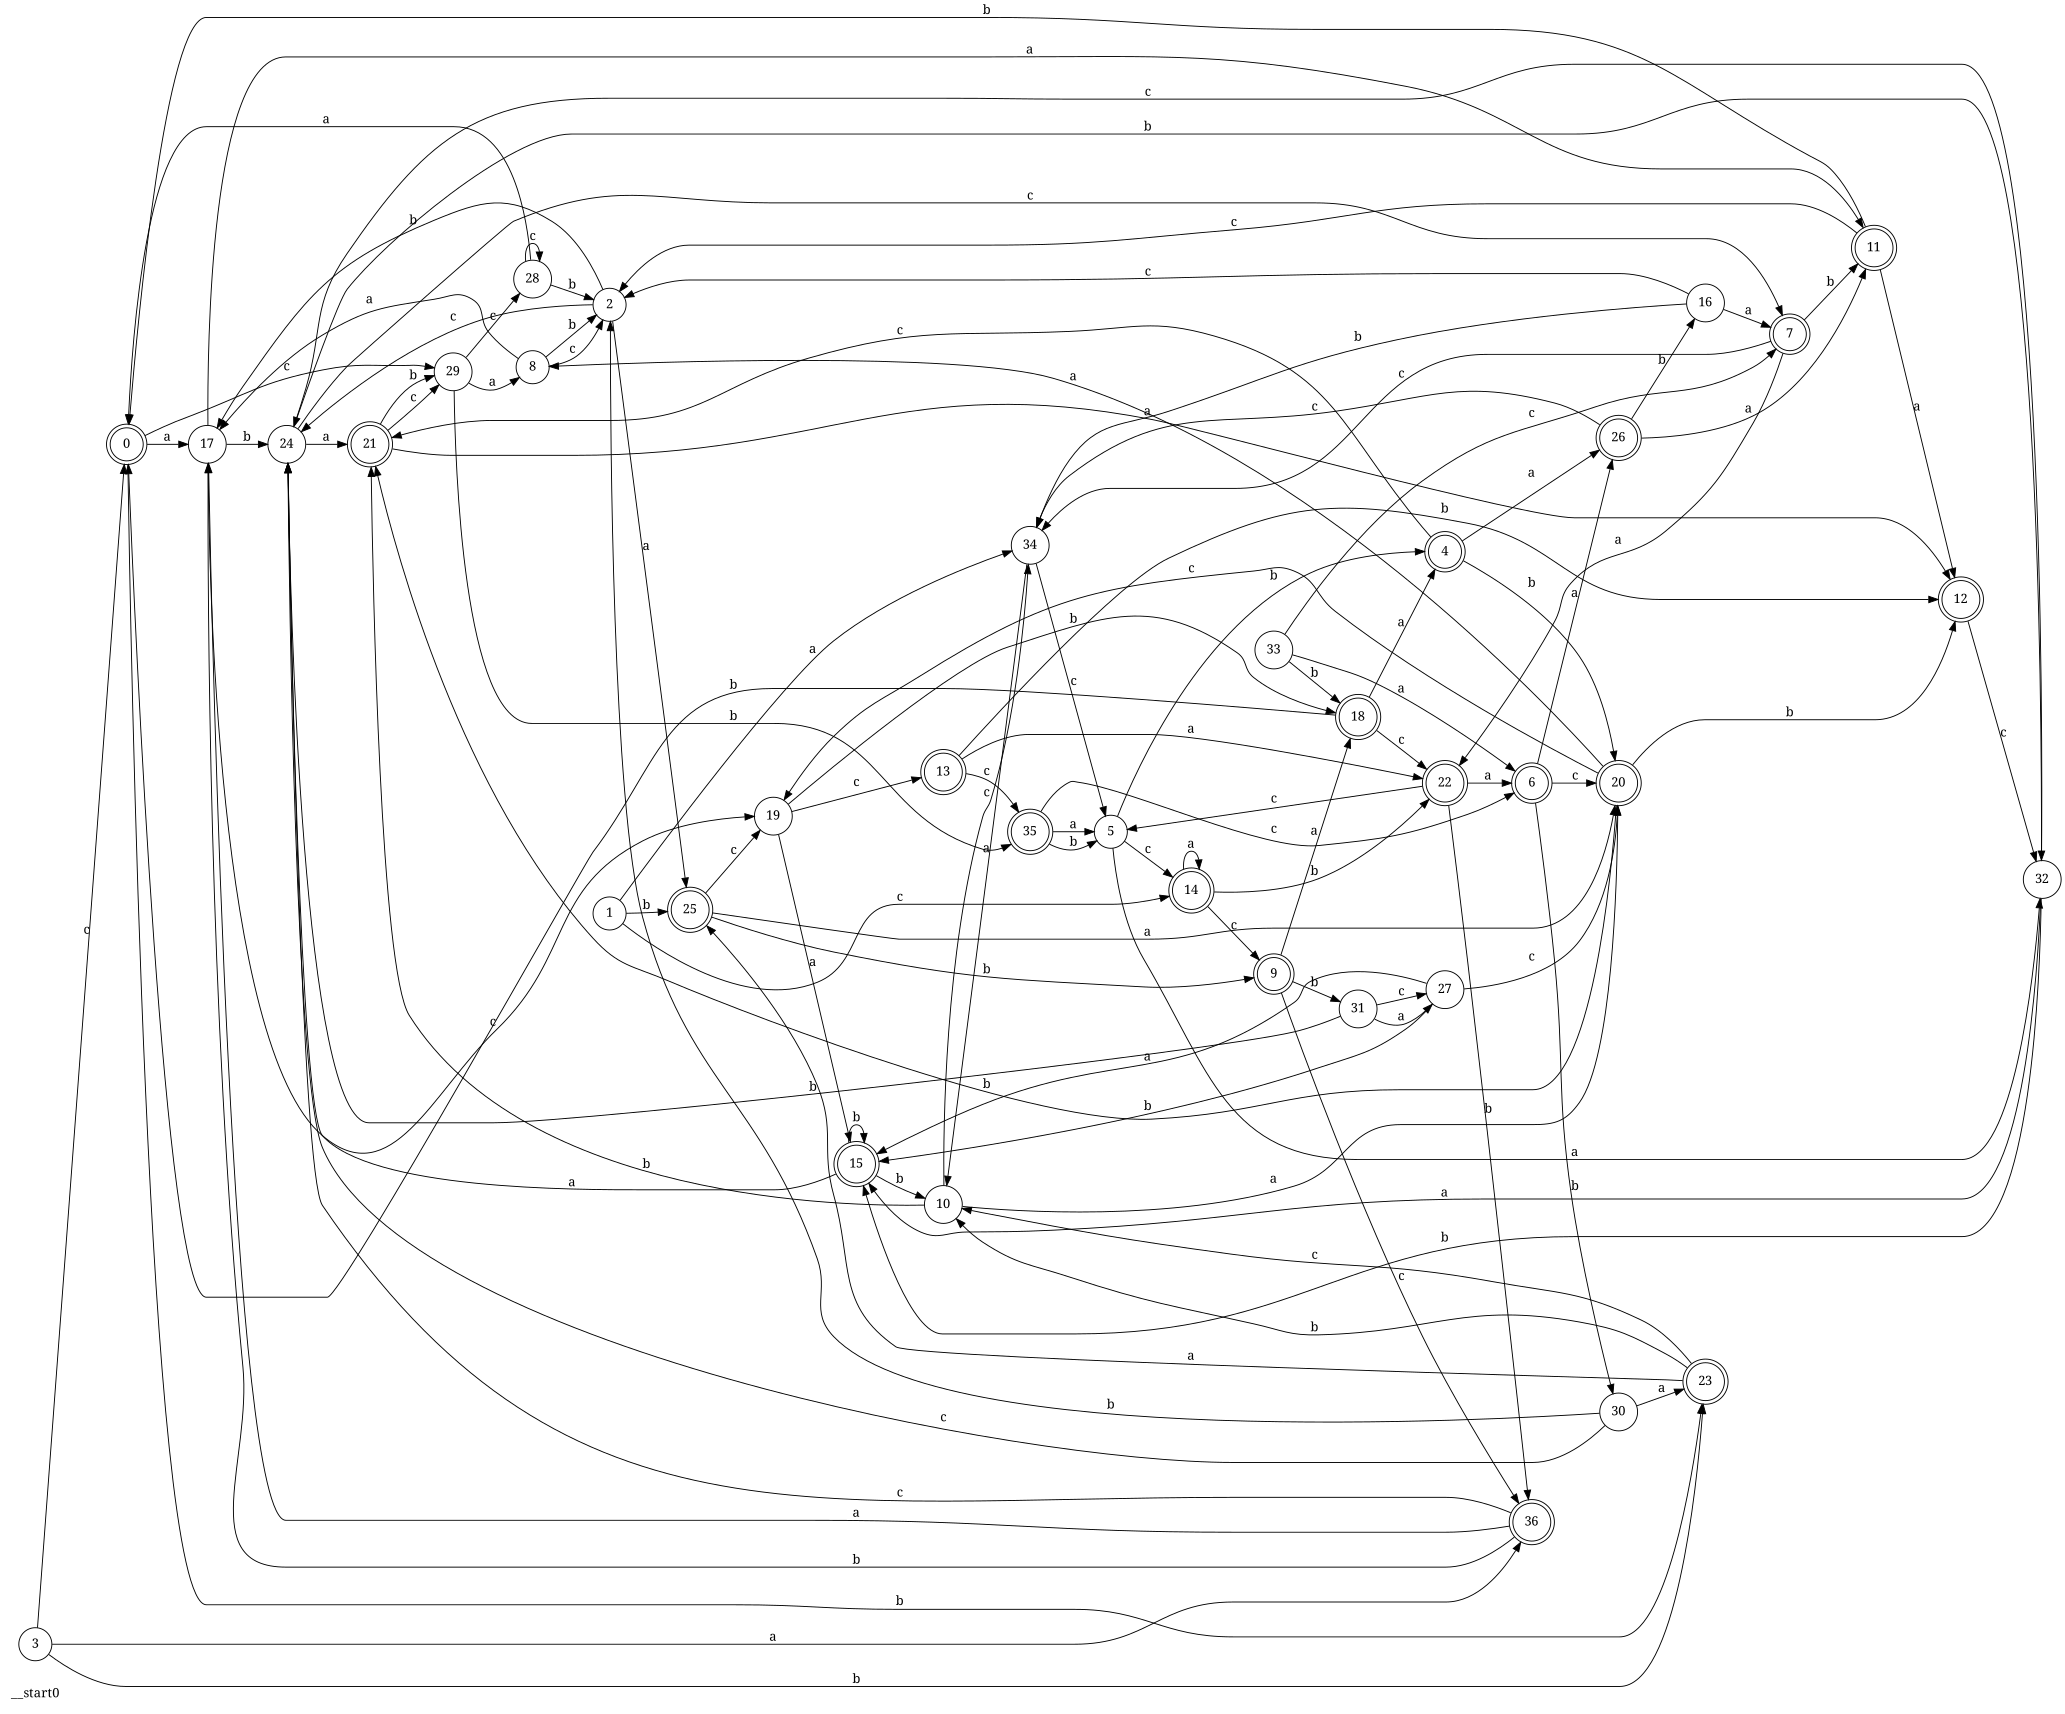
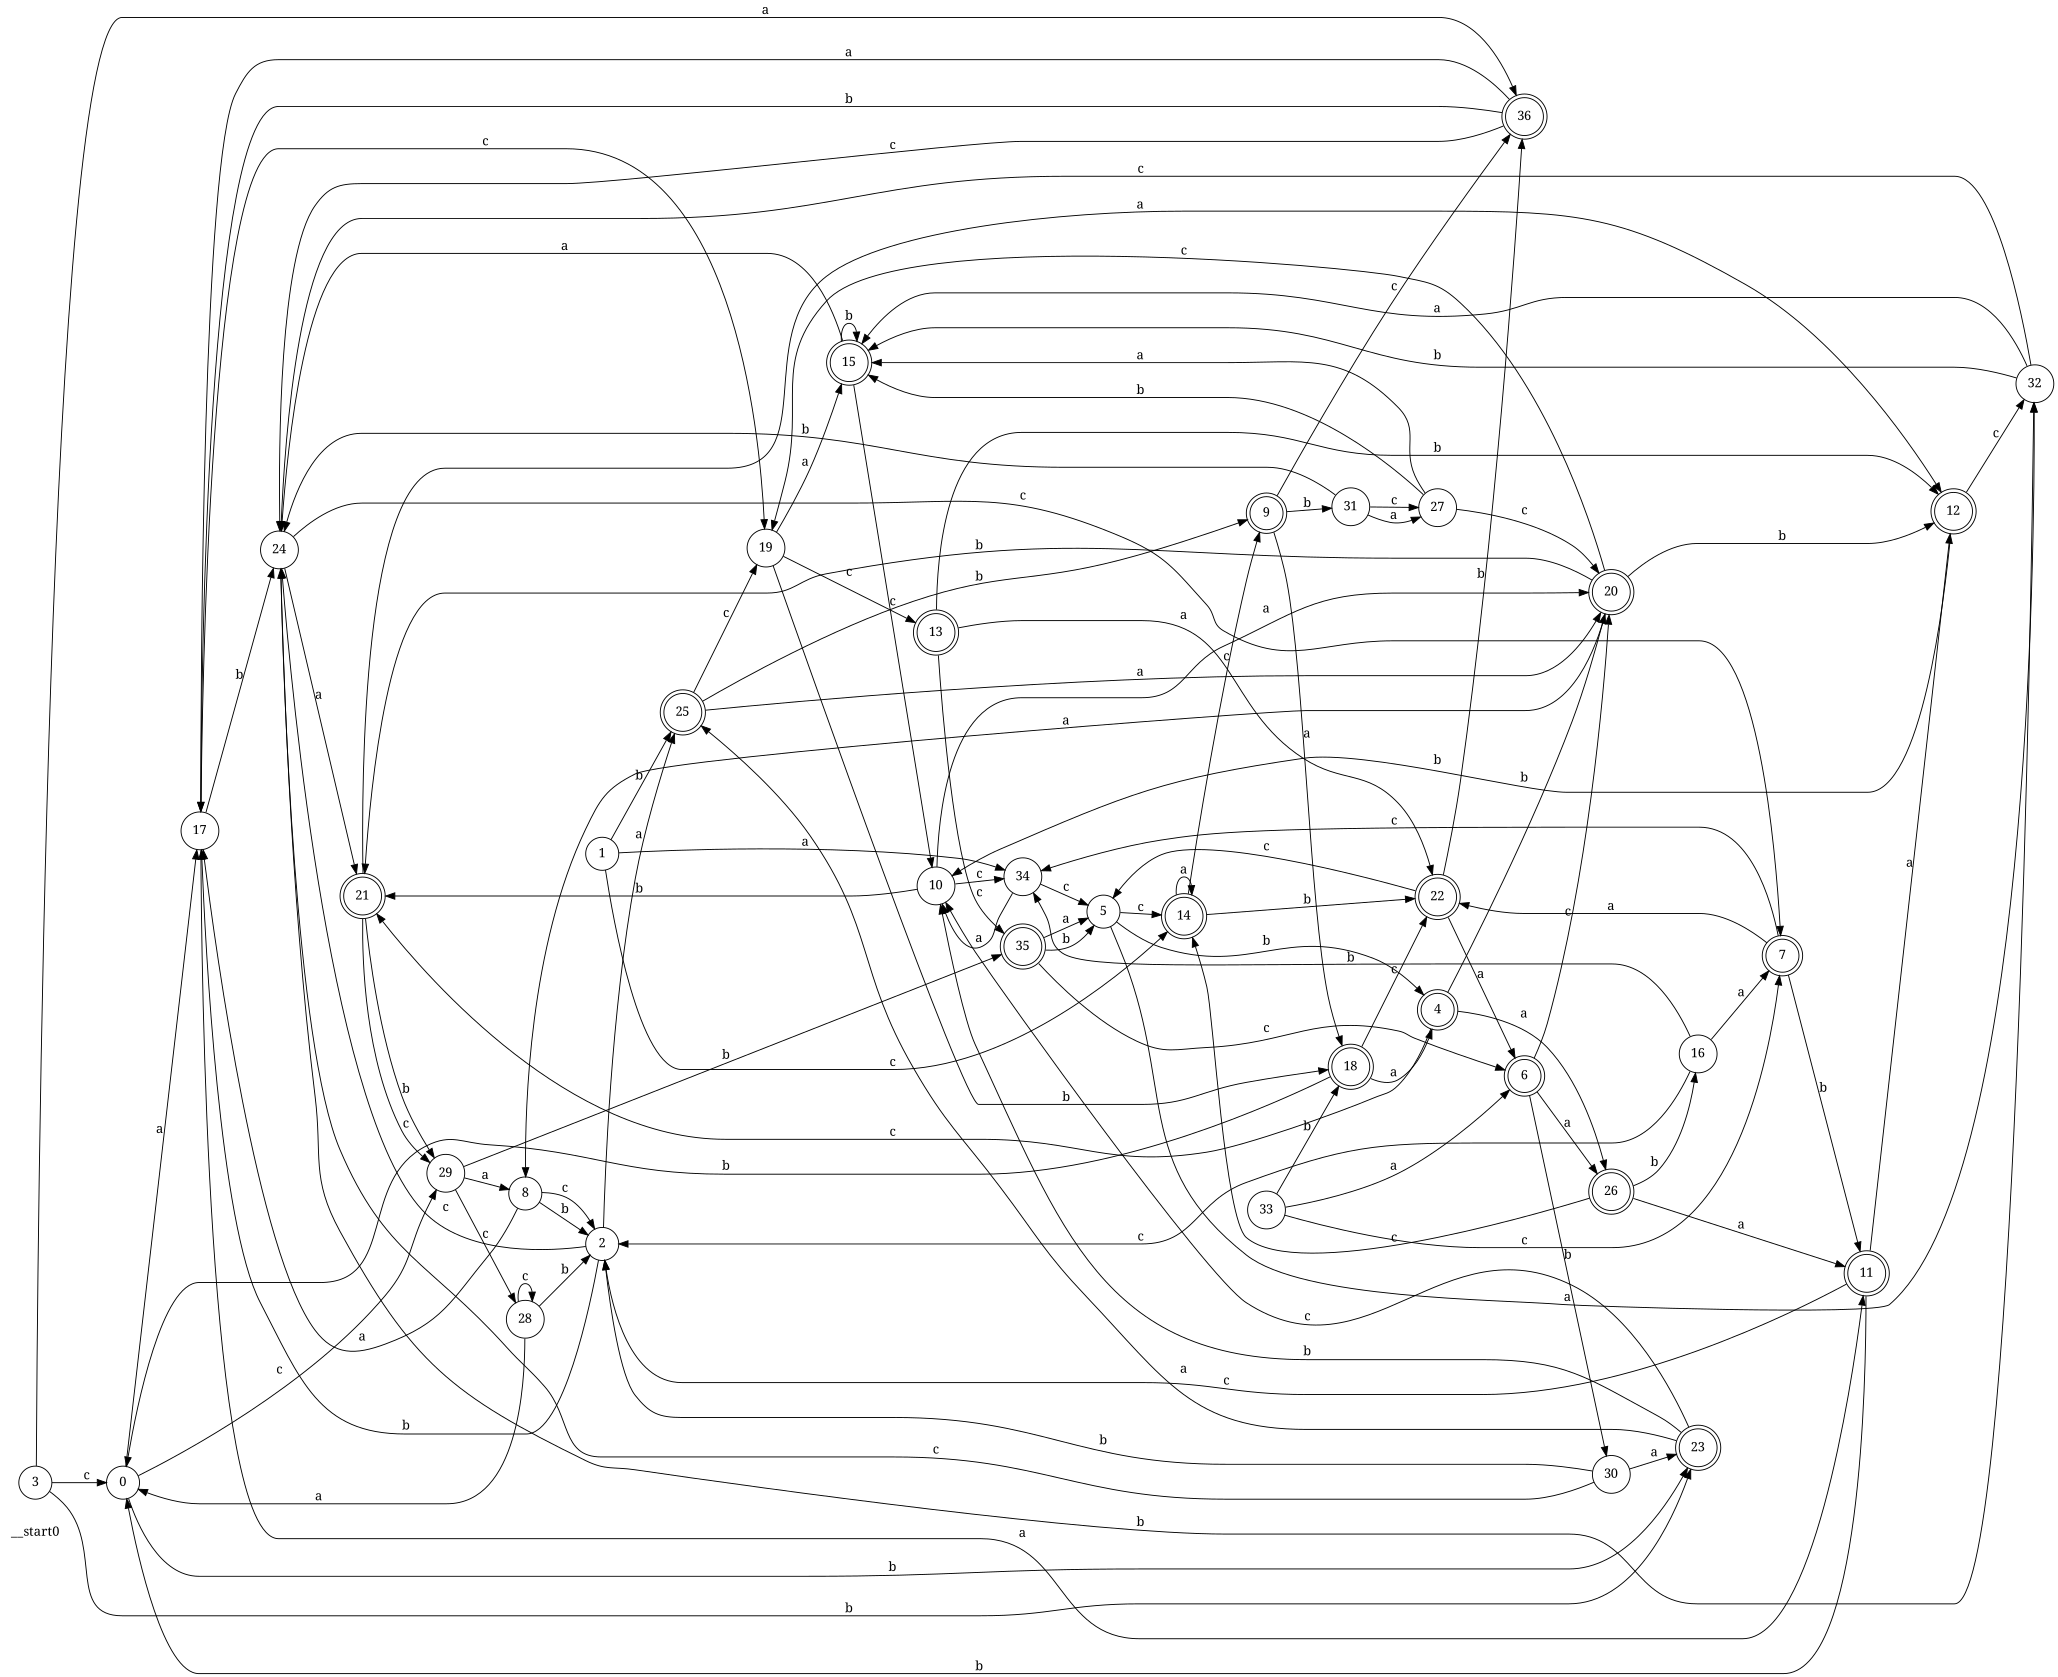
(1306, 415) -> (1272, 1249)
(127, 444) -> (123, 1483)
none -> (1573, 792)
(900, 1179) -> (893, 602)
